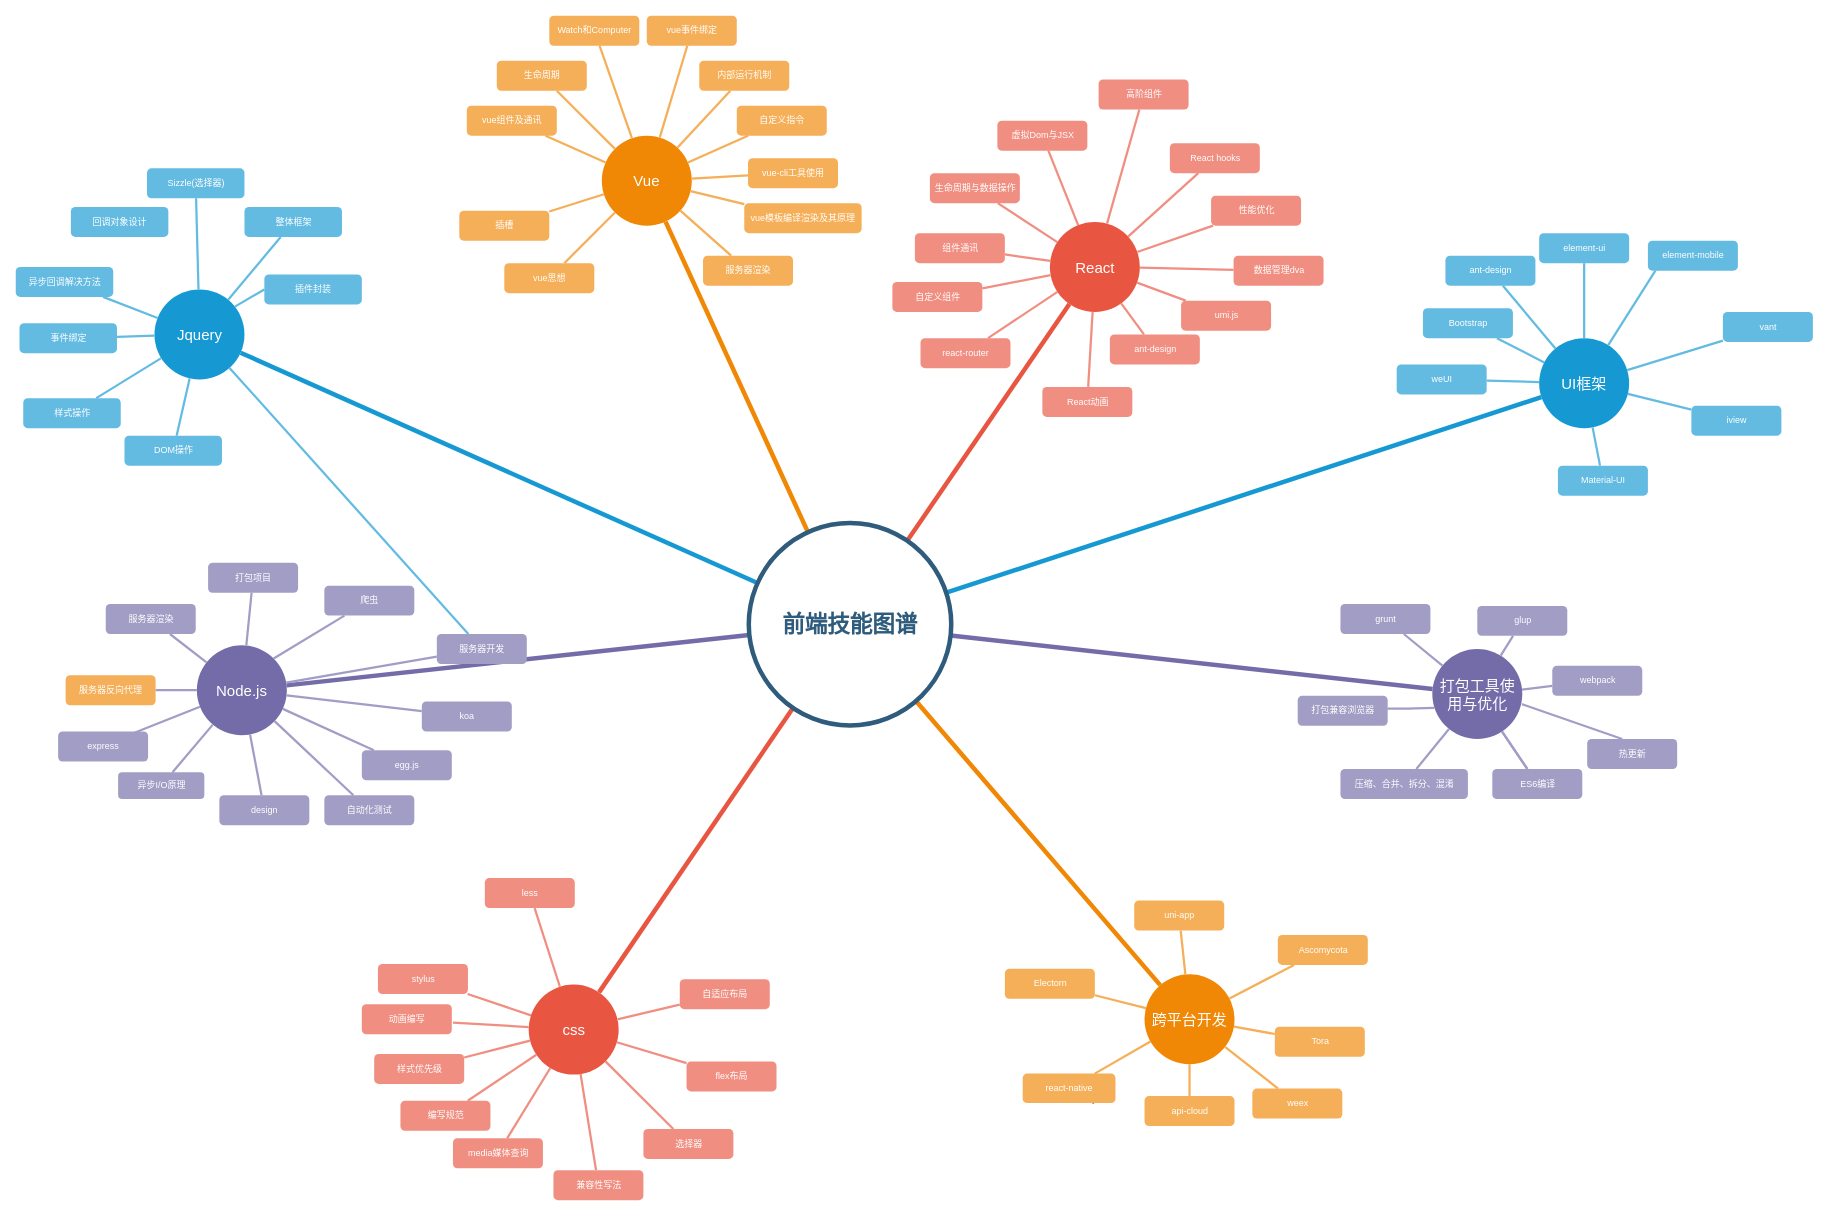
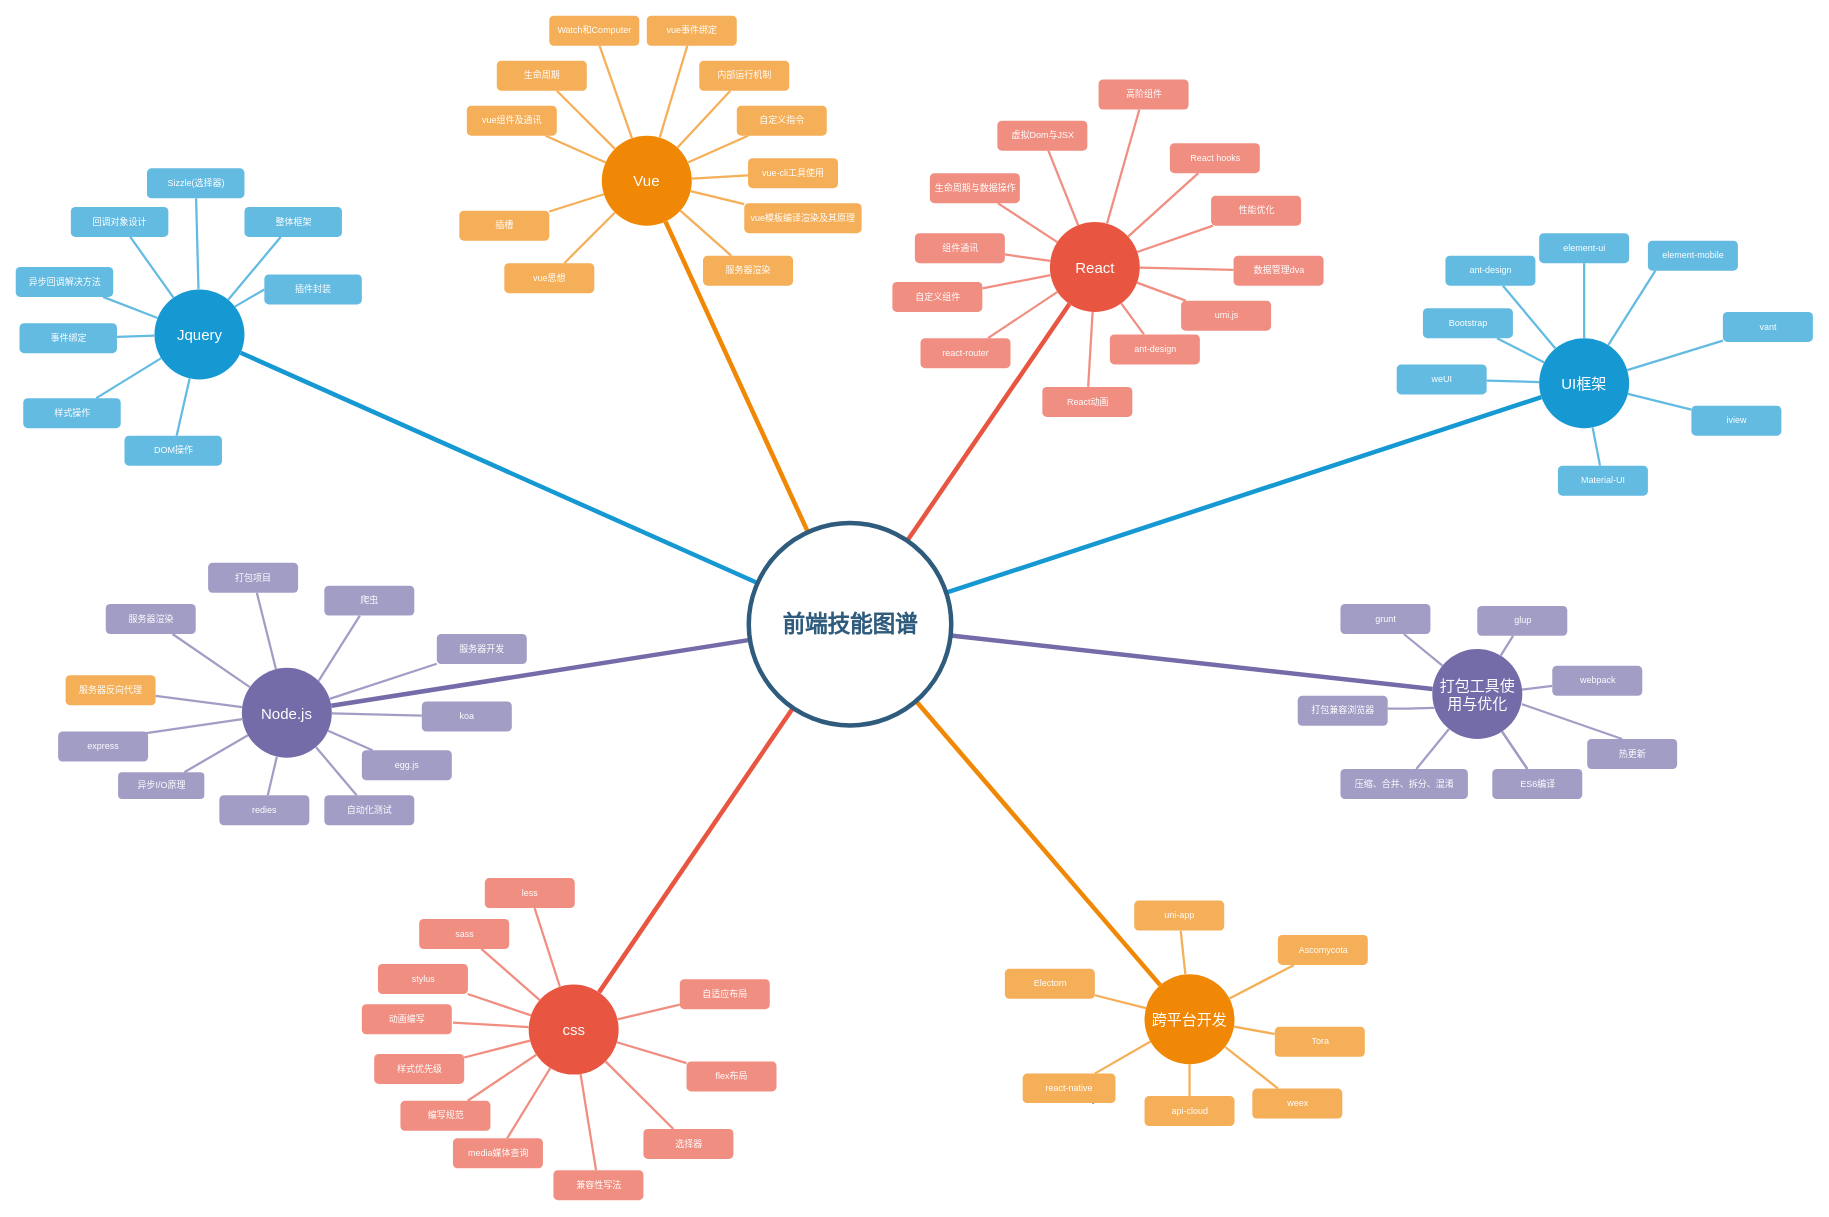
(349, 500) -> (152, 267)
(242, 690) -> (287, 713)
(265, 810) -> (265, 810)
none -> (464, 934)
none -> (511, 975)
